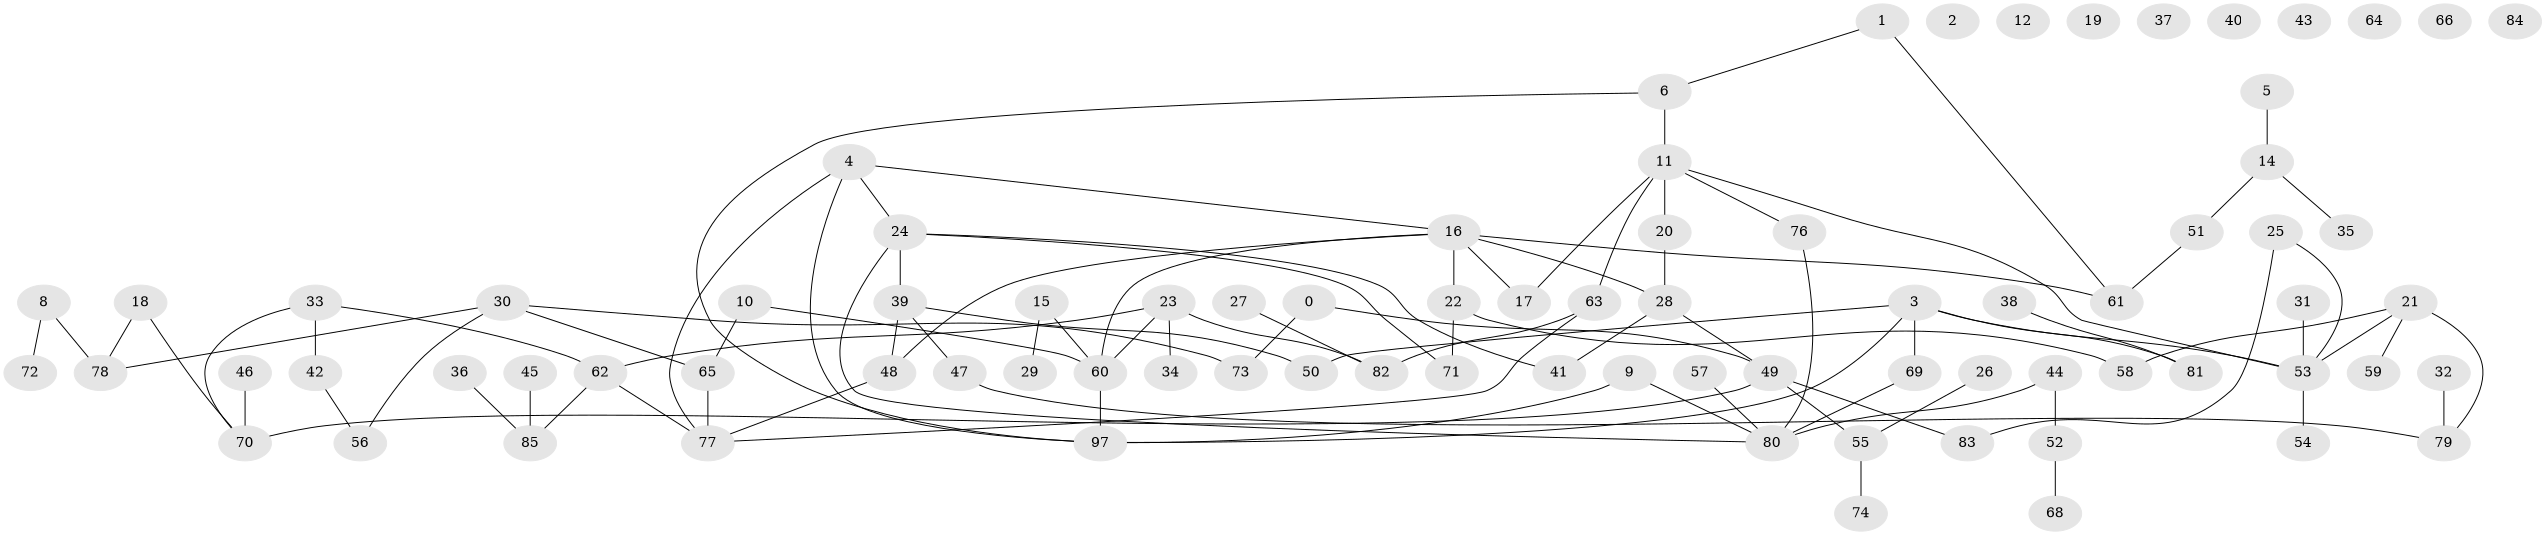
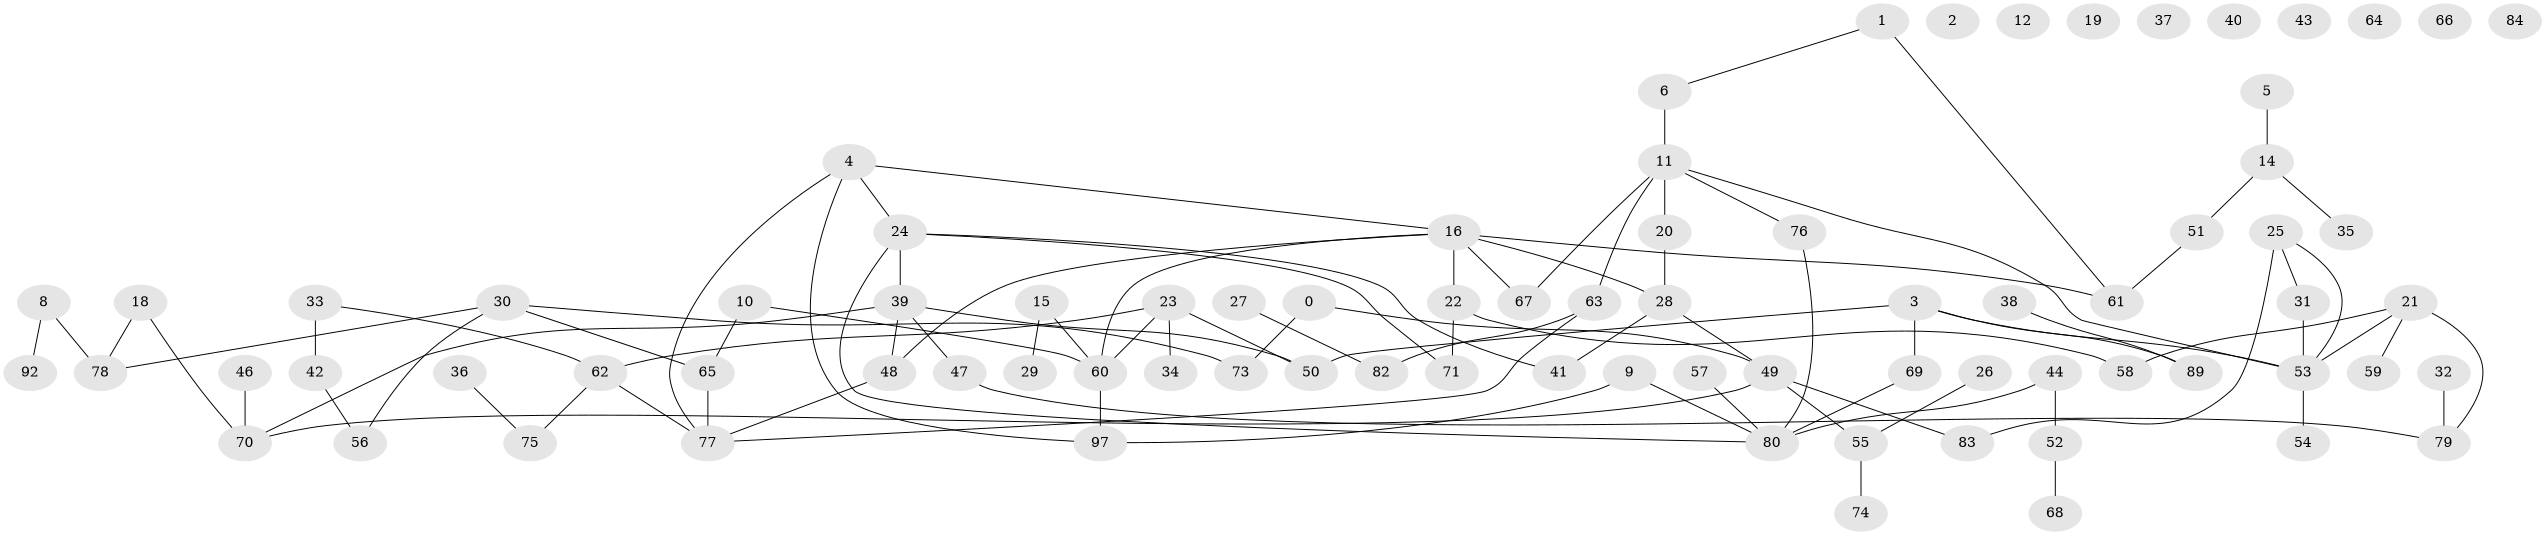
(913, 125) -> none
none -> (2290, 268)
(1524, 303) -> (1524, 303)
(1266, 336) -> (1240, 338)
(217, 346) -> (561, 331)
(30, 373) -> (30, 373)
(530, 373) -> none
(2196, 373) -> (2196, 373)
(1689, 416) -> none
(530, 443) -> (530, 443)
